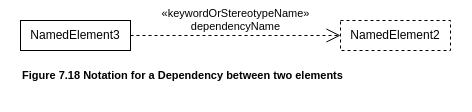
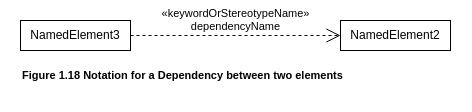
(396, 36) -> (396, 36)
(184, 76) -> (184, 76)
